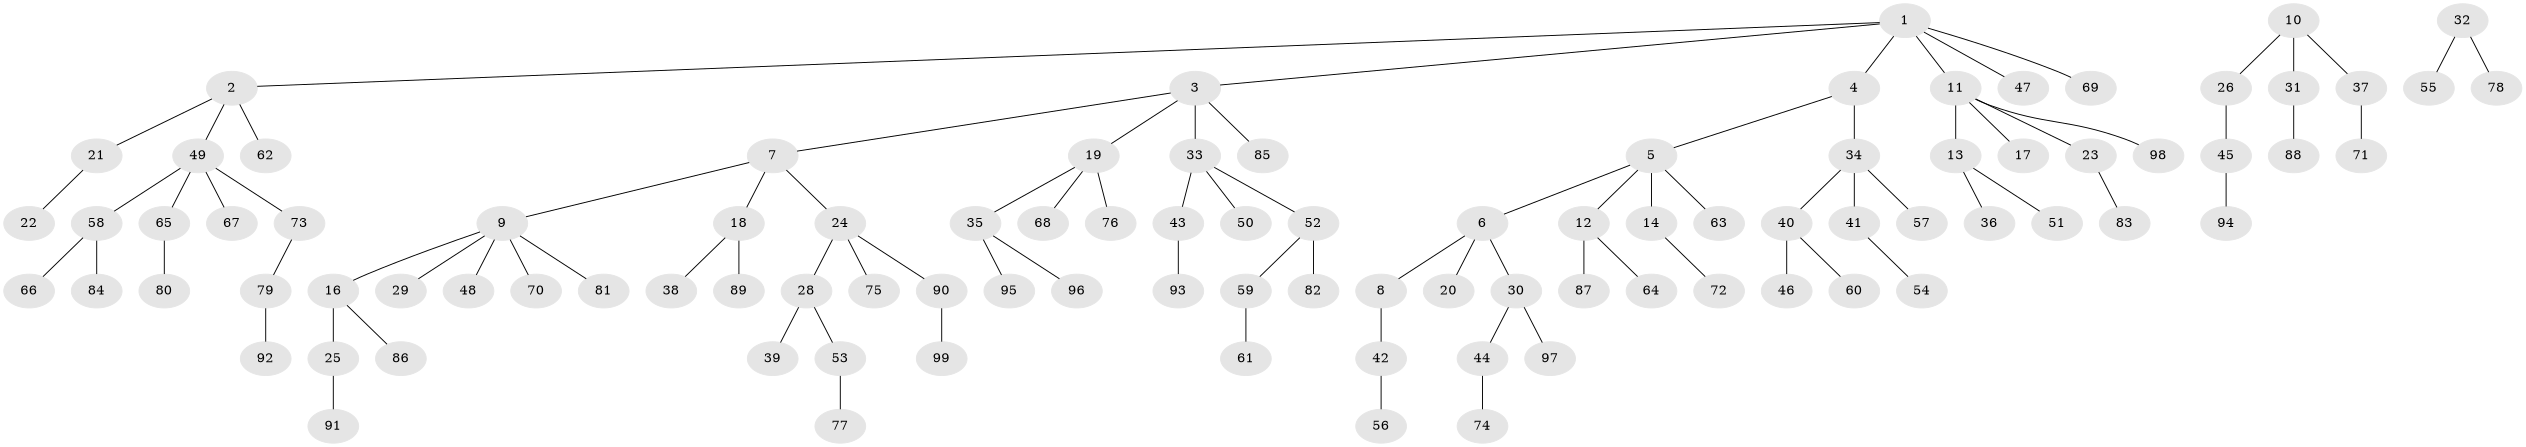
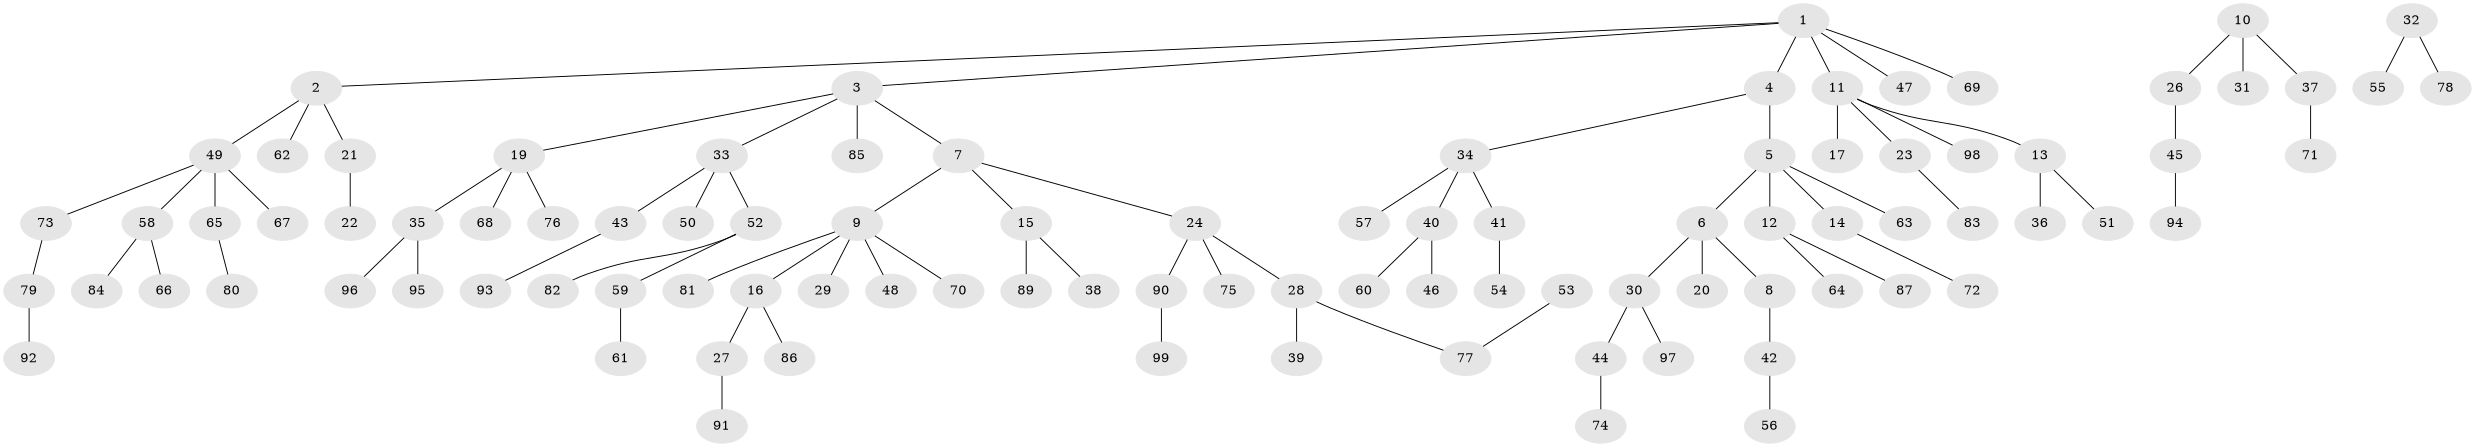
(2294, 156) -> none
(739, 223) -> (1026, 223)
(823, 325) -> (1379, 327)
(333, 359) -> (722, 359)
